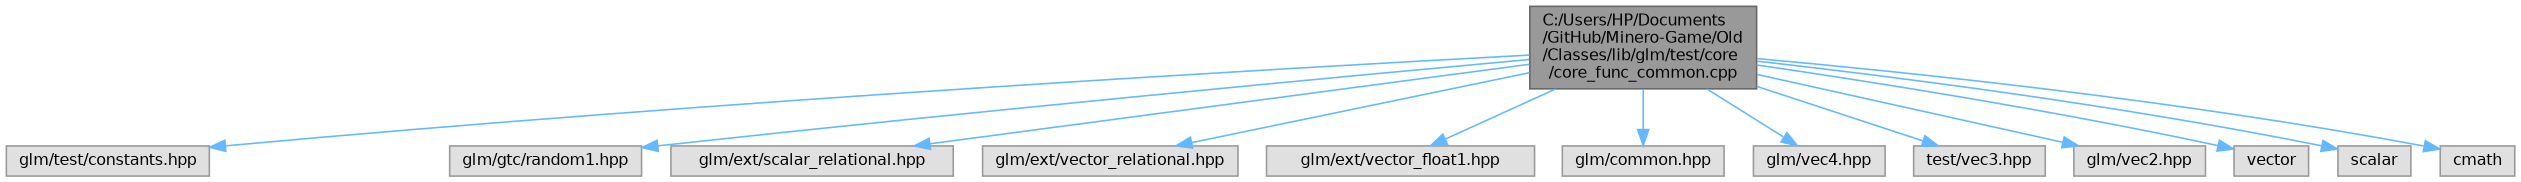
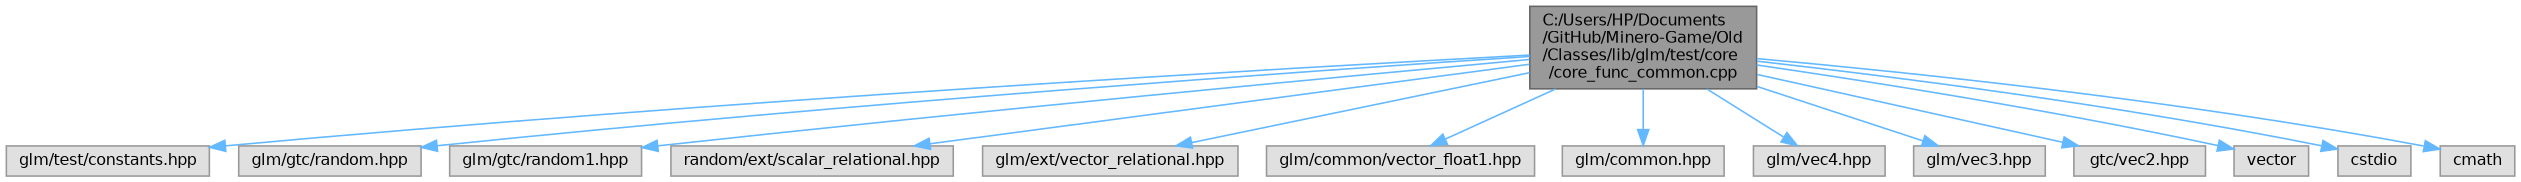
none -> (330, 161)
(812, 161) -> (812, 161)
(1401, 161) -> (1401, 161)
(1979, 161) -> (1979, 161)
(2140, 161) -> (2140, 161)
(2374, 161) -> (2374, 161)
